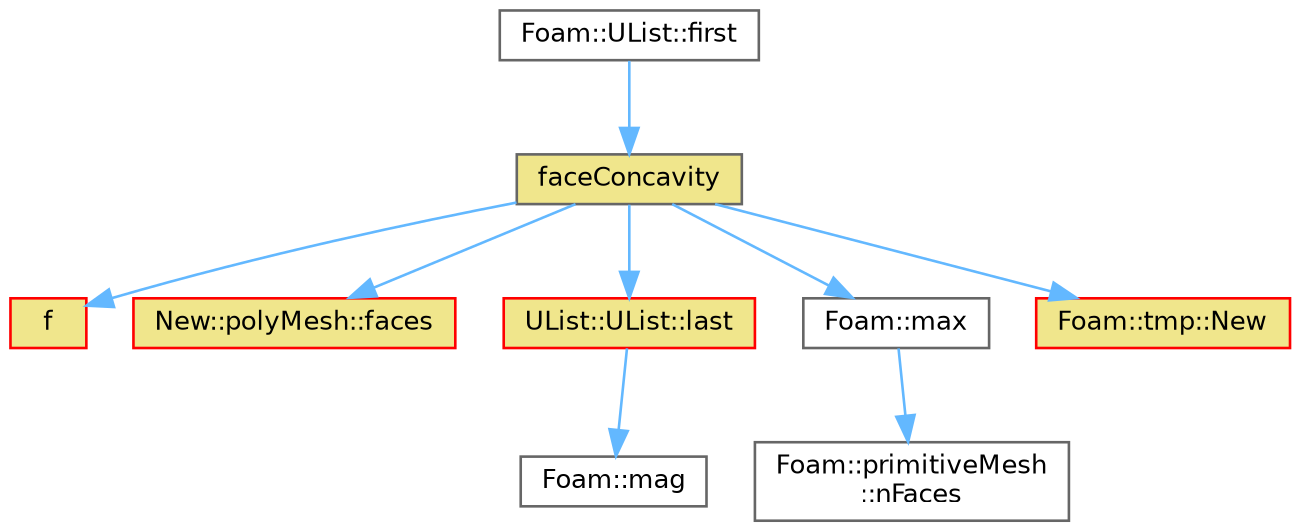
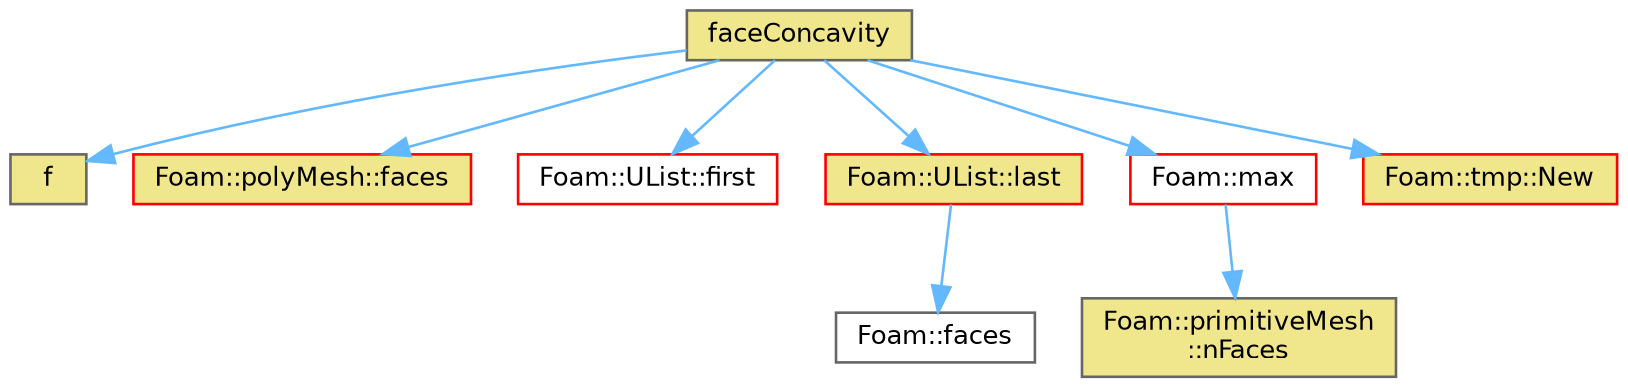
(629, 35) -> (648, 179)
(629, 94) -> (734, 98)
(48, 323) -> (48, 179)
(294, 323) -> (302, 179)
(629, 323) -> (954, 179)
(896, 323) -> (1223, 179)
(614, 481) -> (935, 338)
(912, 481) -> (1239, 338)
